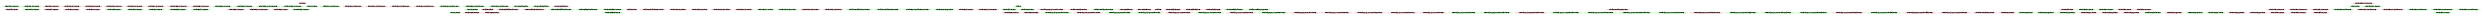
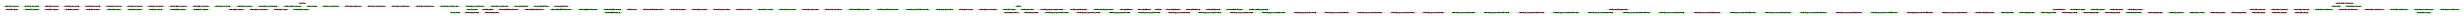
(2007, 13) -> none
